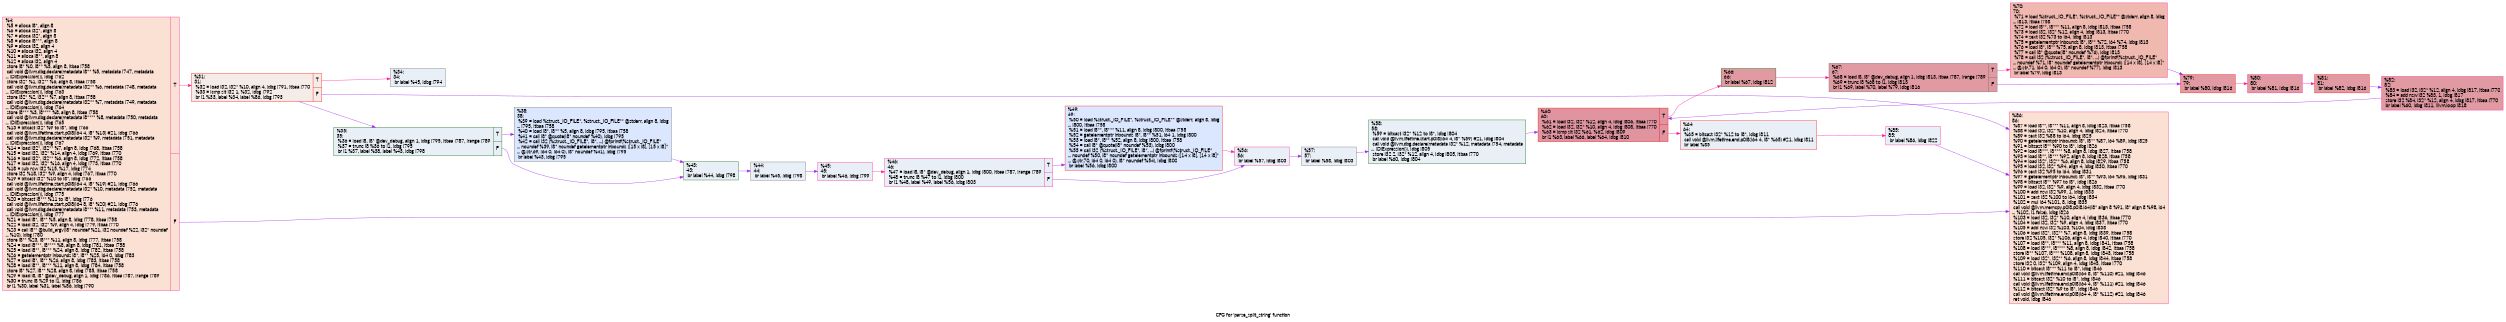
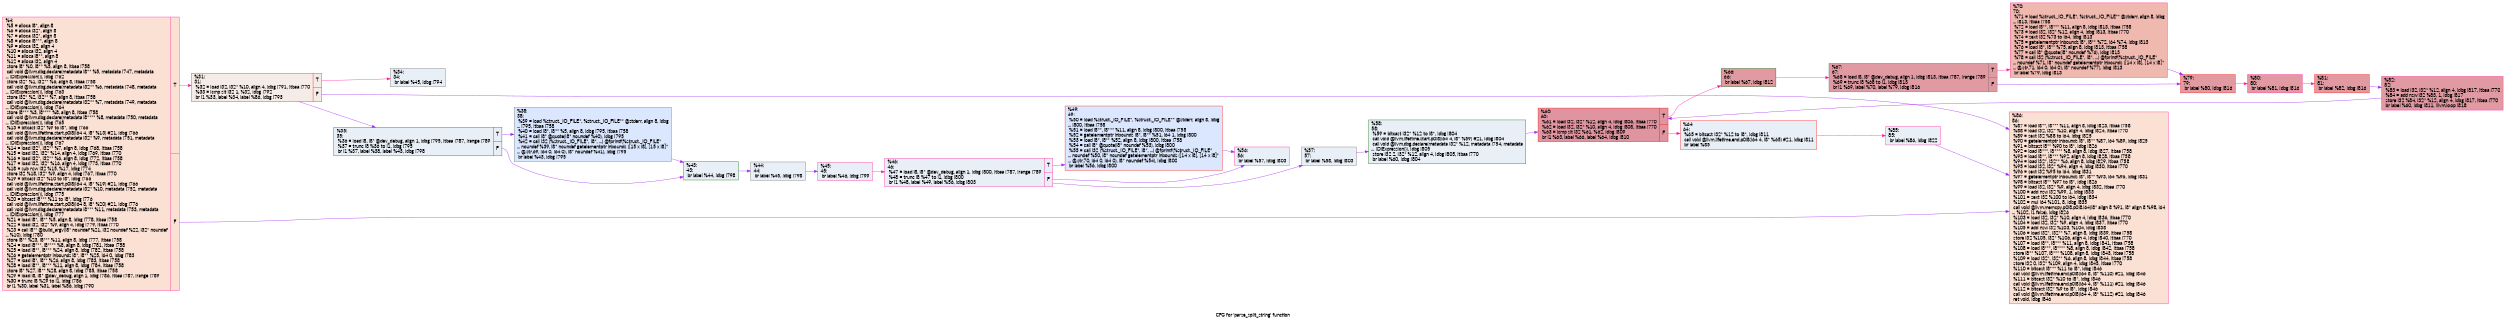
(1227, 151) -> (1227, 151)
(1294, 156) -> (1177, 187)
